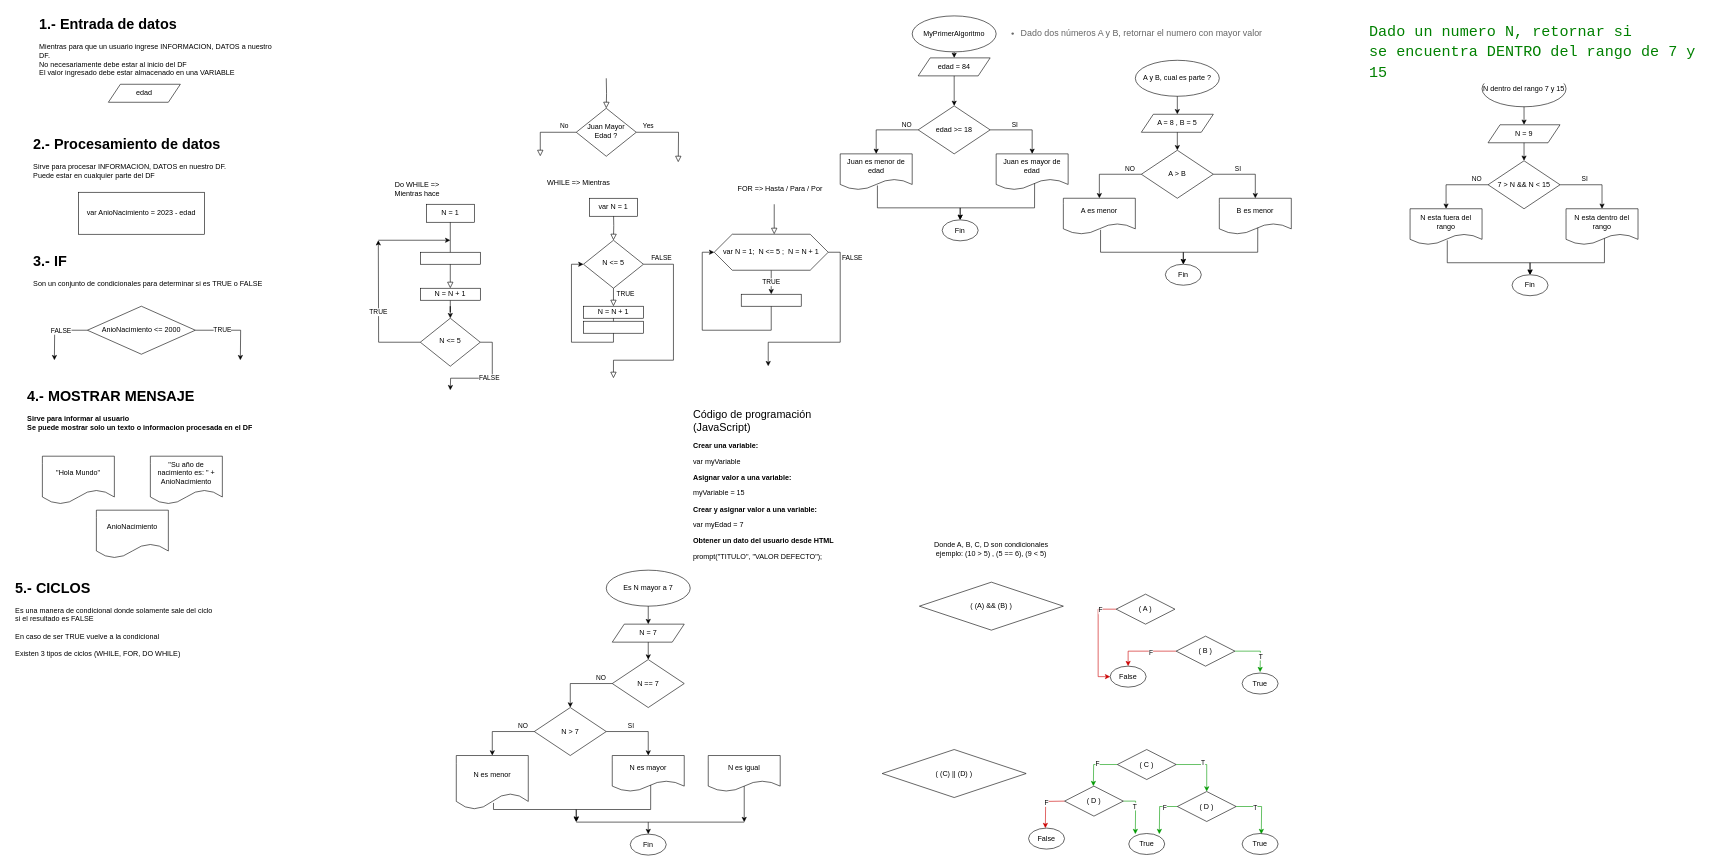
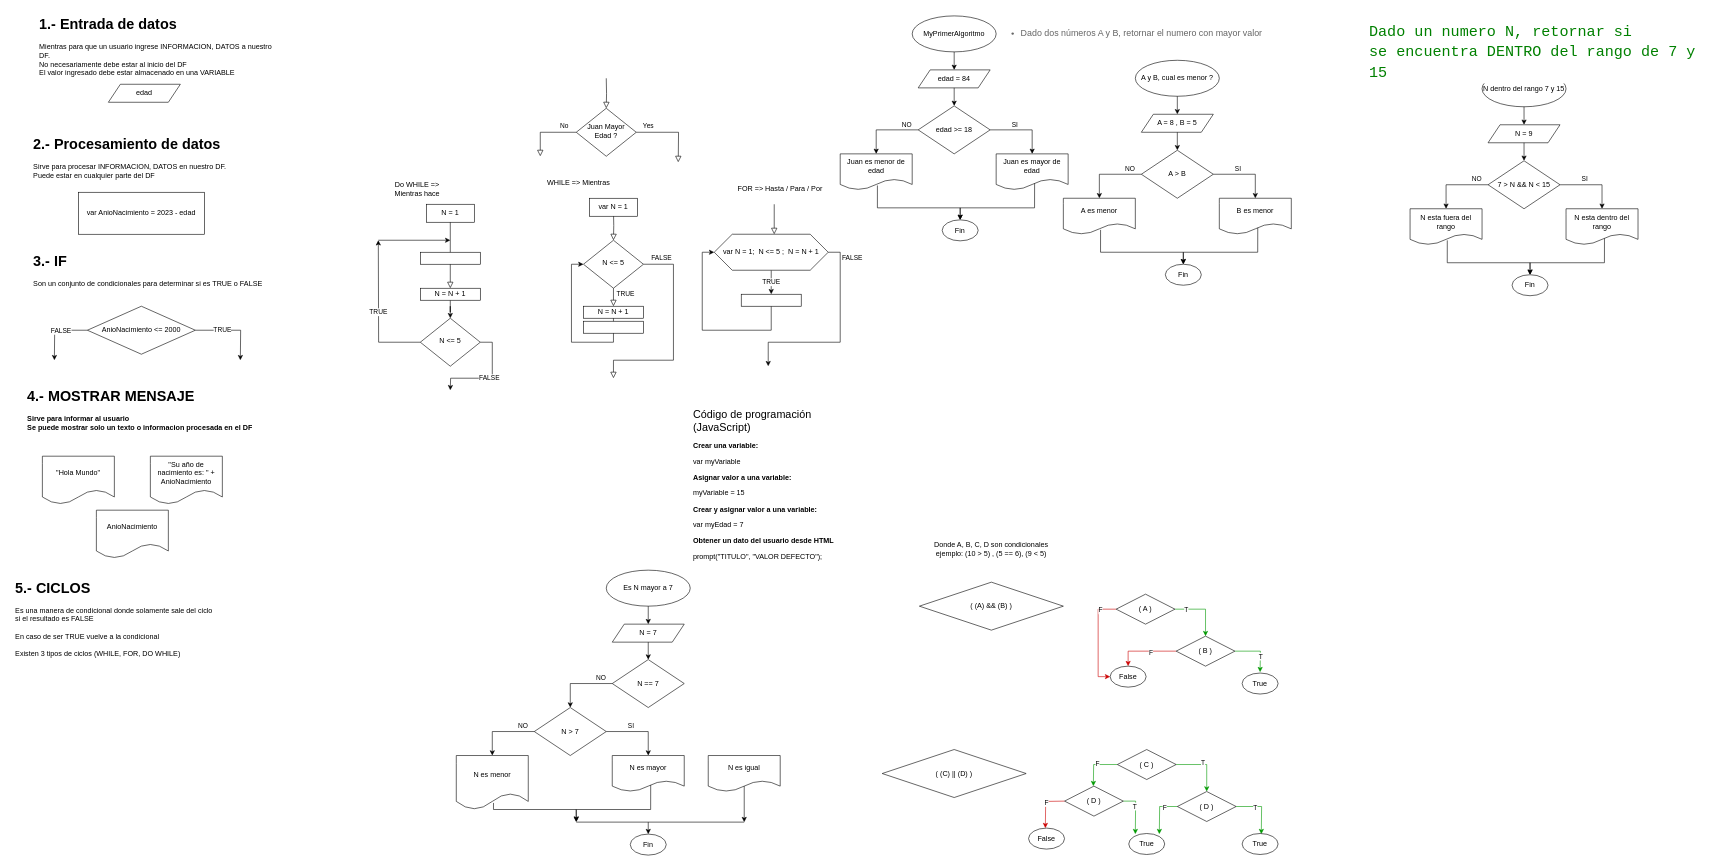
(954, 67) -> (954, 79)
(1178, 78) -> (1178, 78)
none -> (1206, 619)
